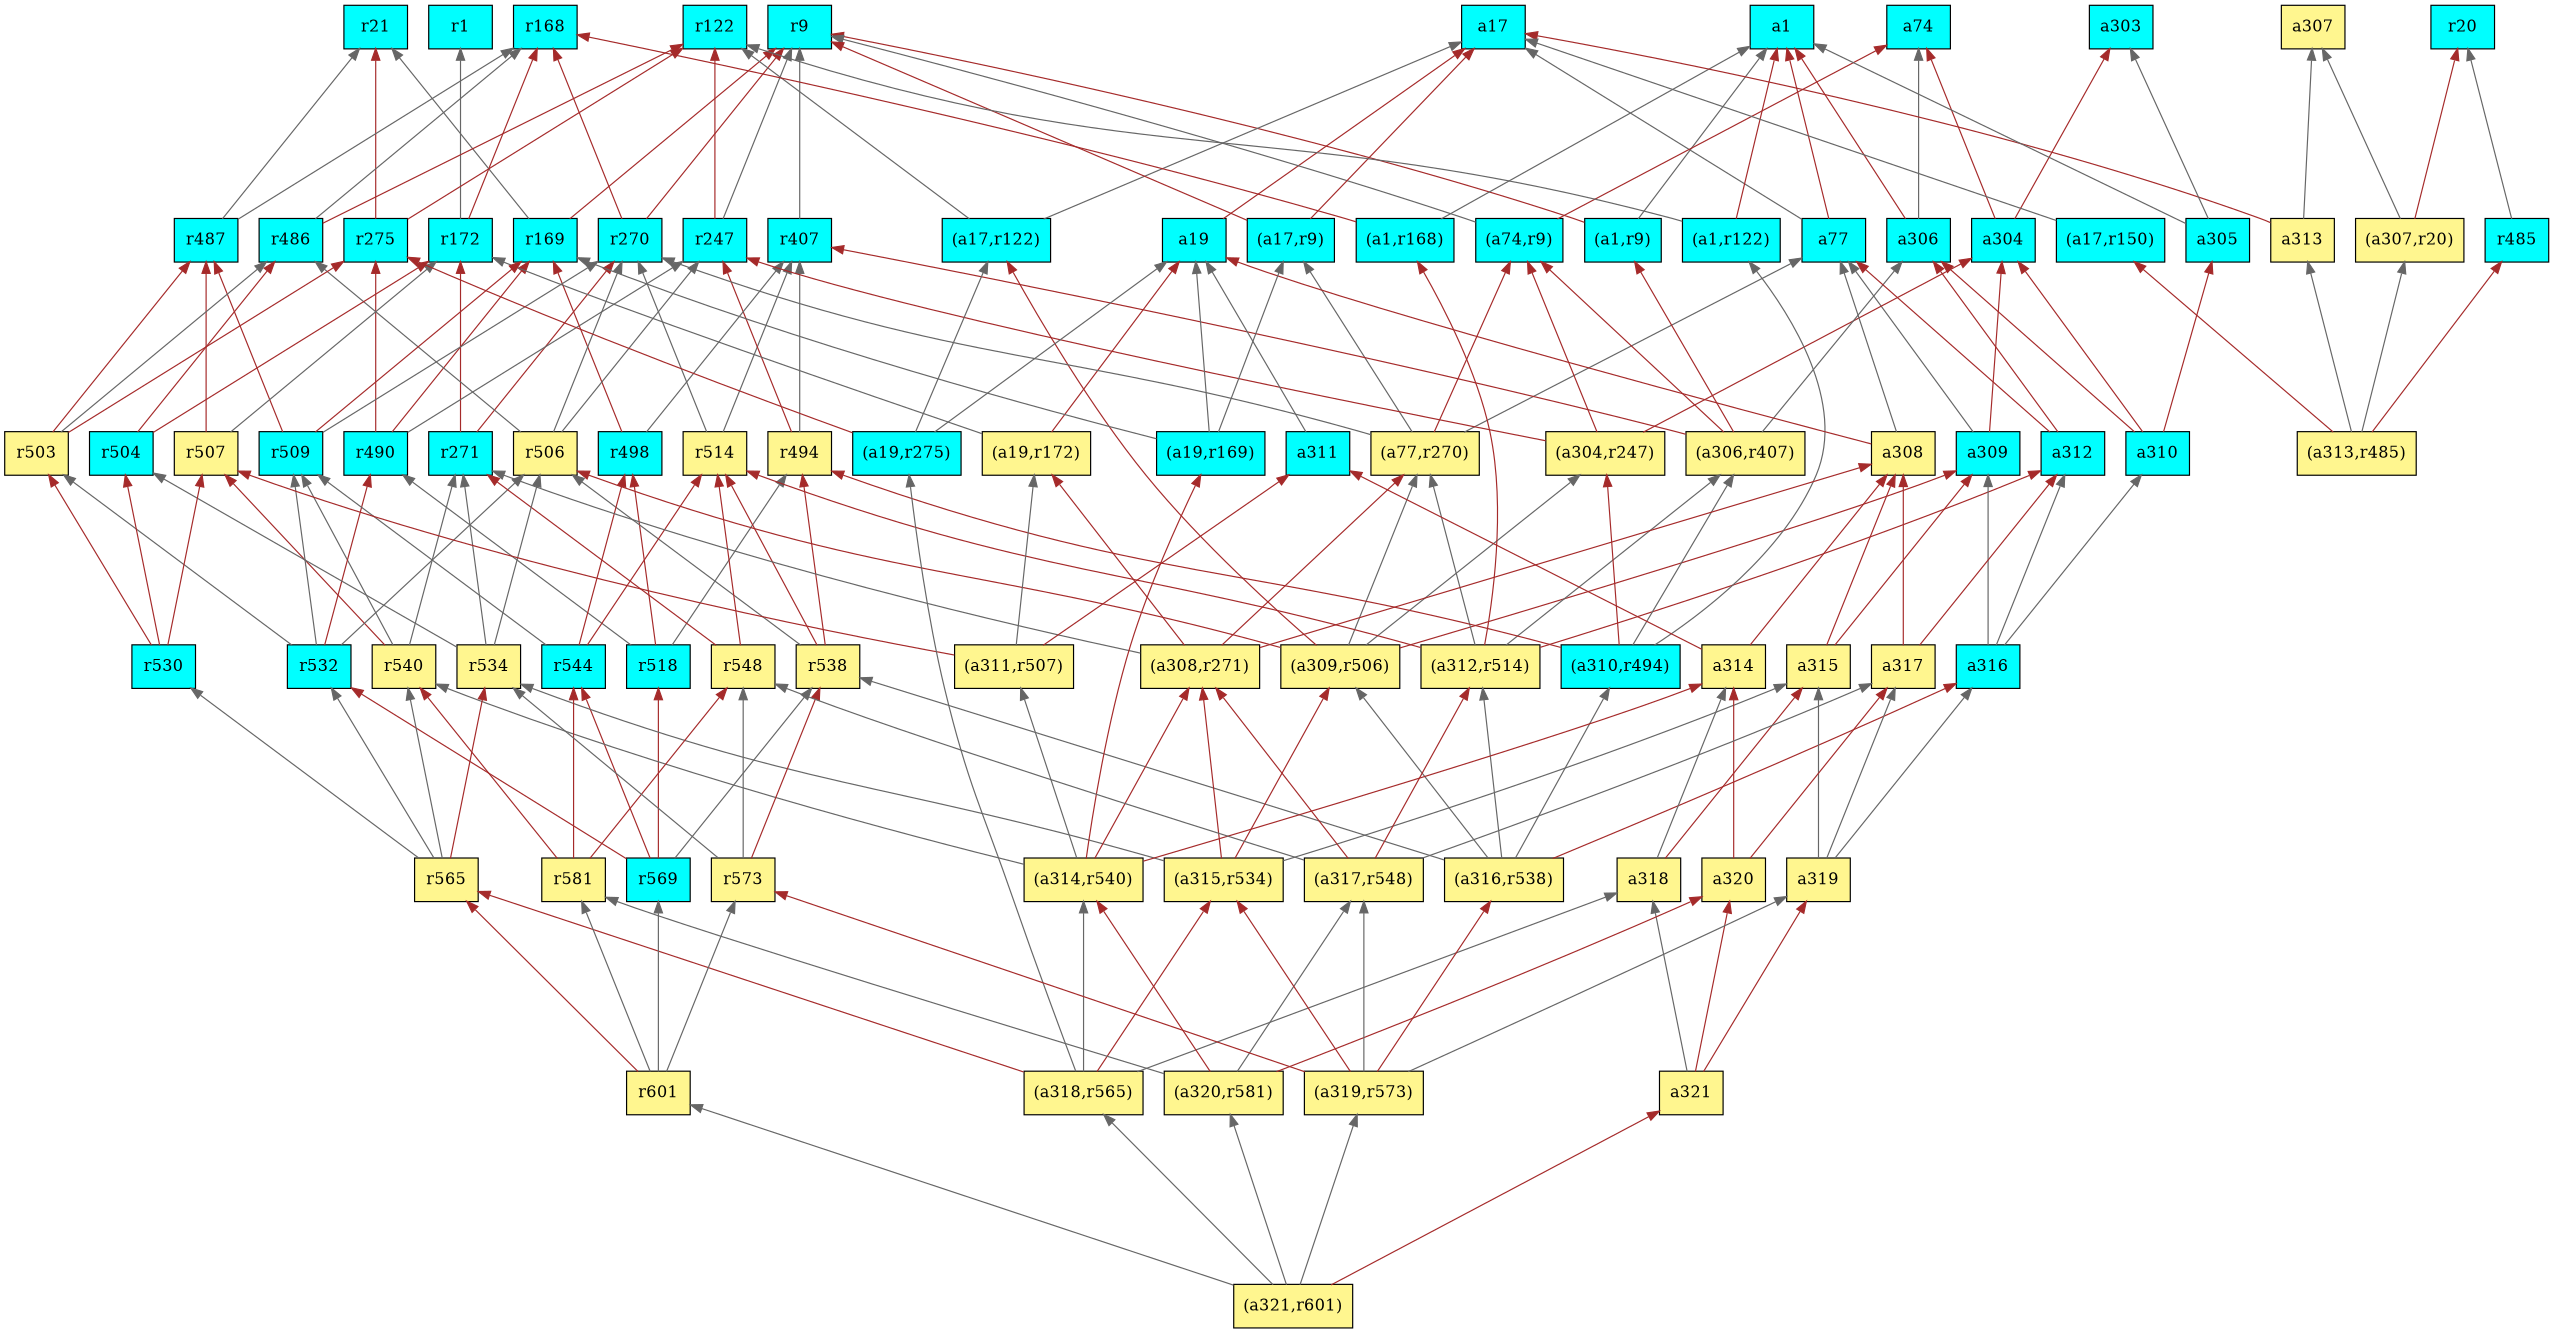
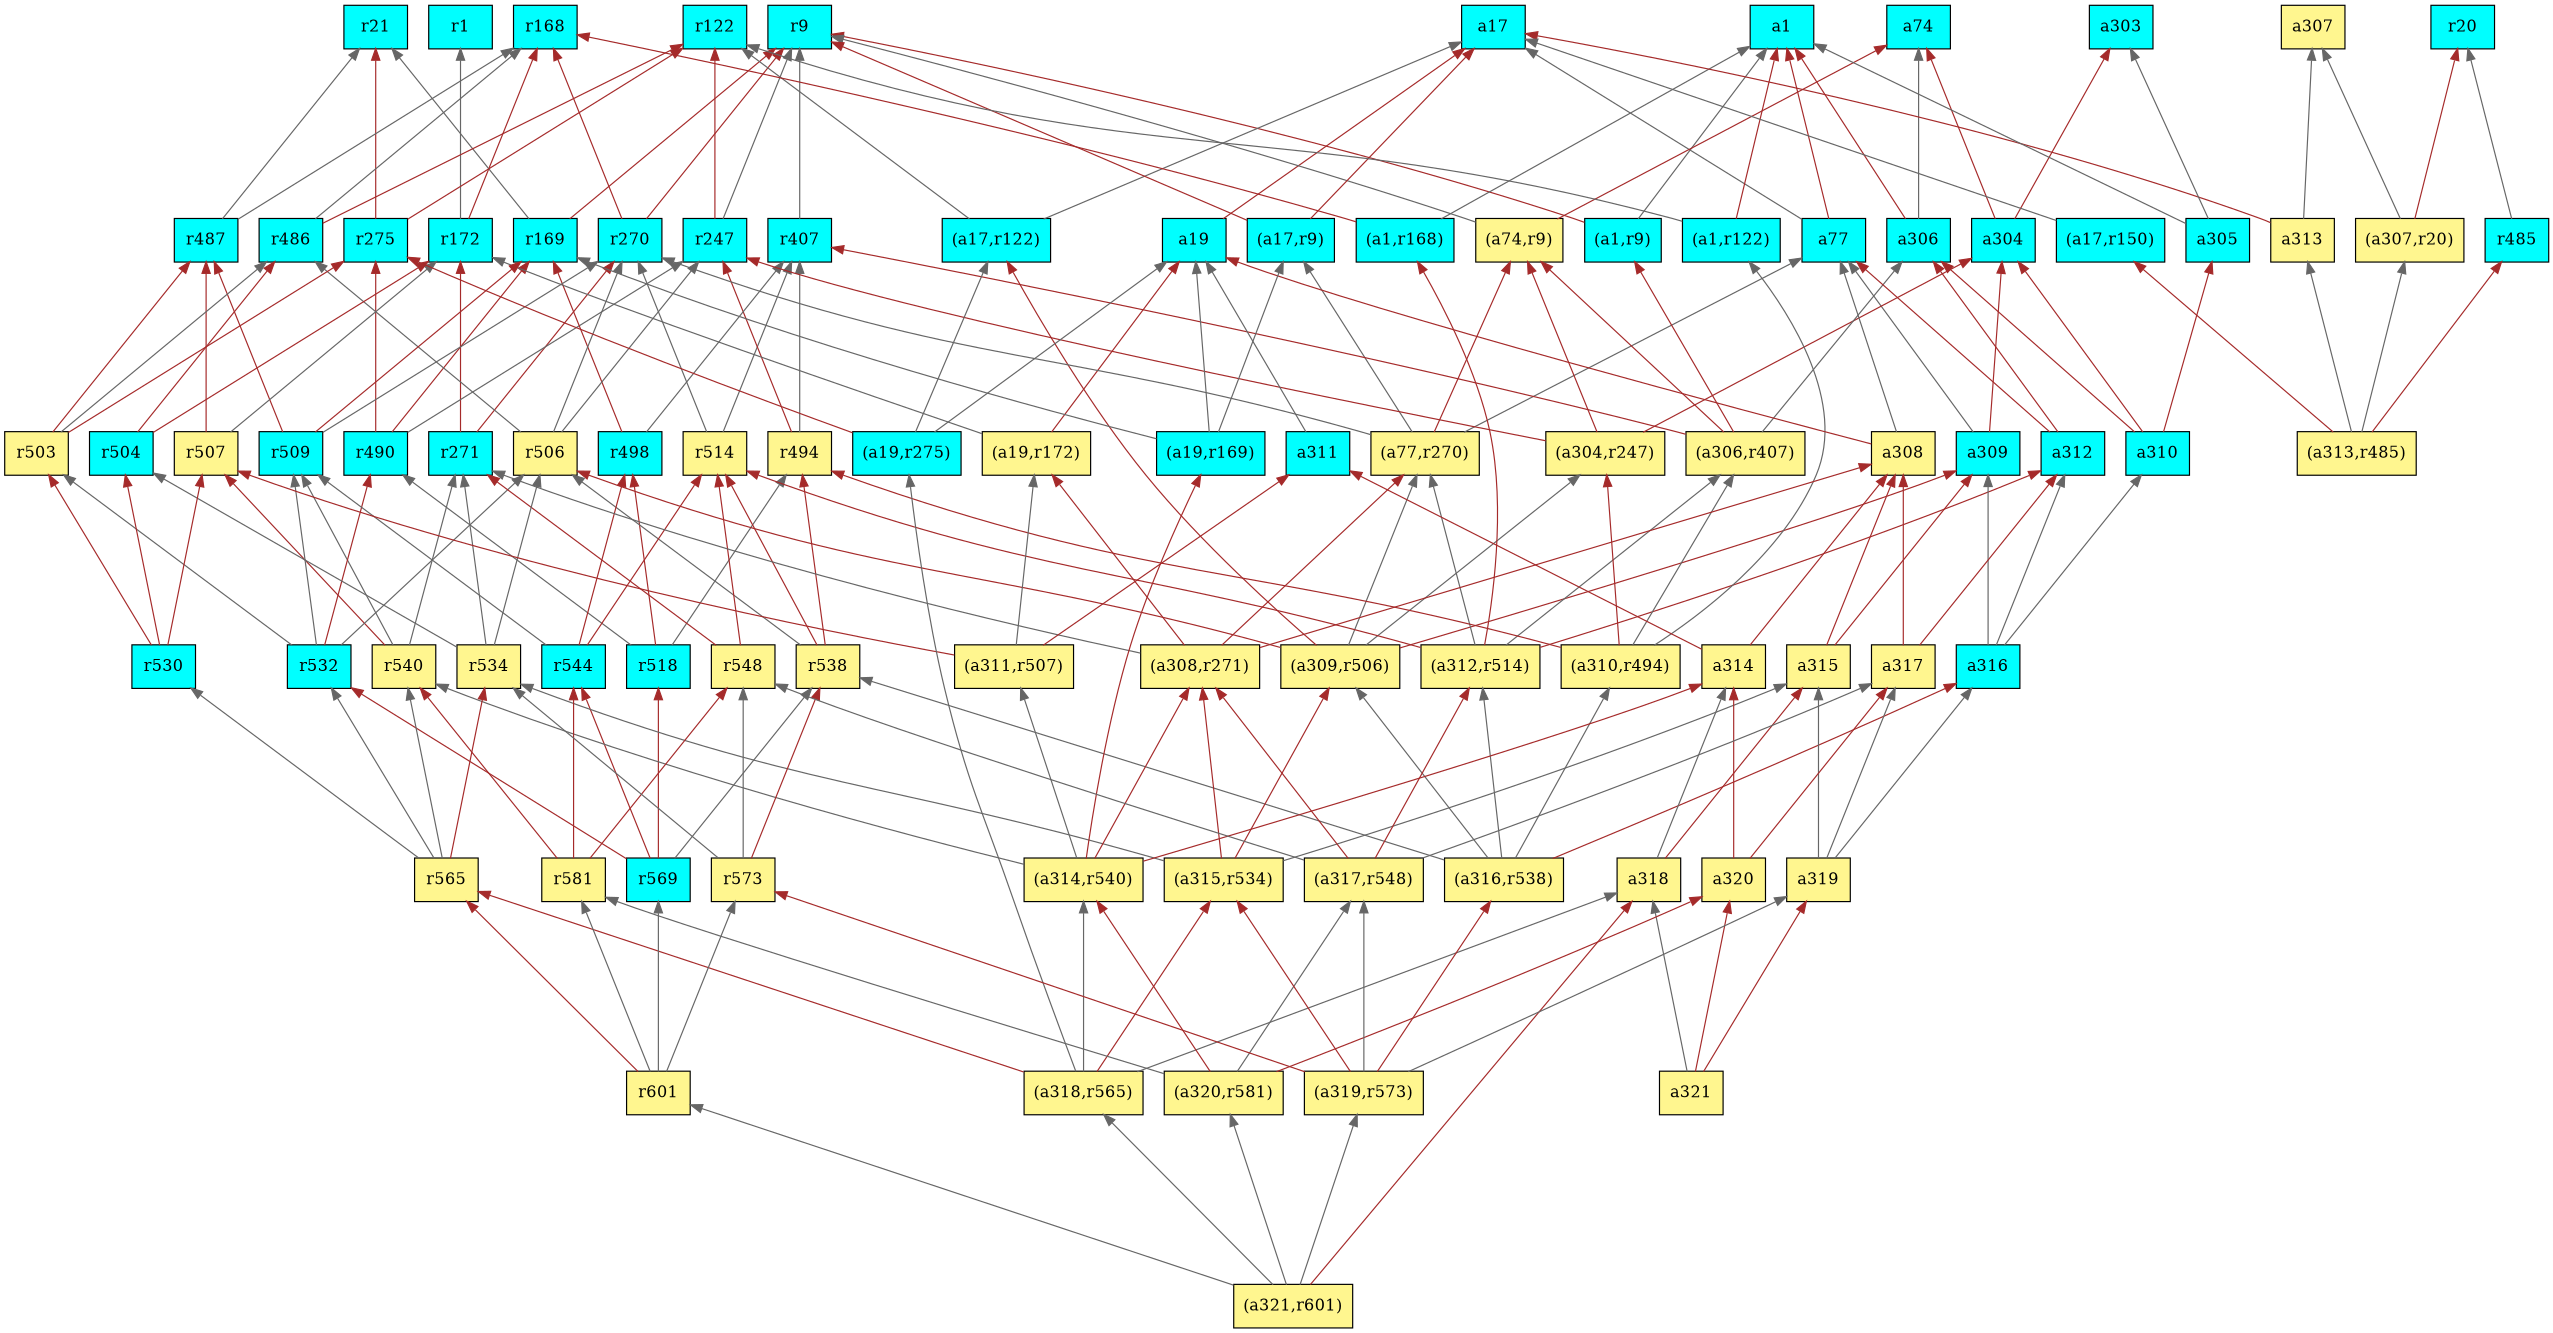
(1519, 240) -> (1519, 240)
(1621, 667) -> (1621, 667)
(1490, 1201) -> (1467, 1097)
